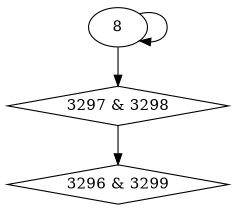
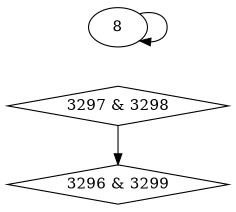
(118, 61) -> none
